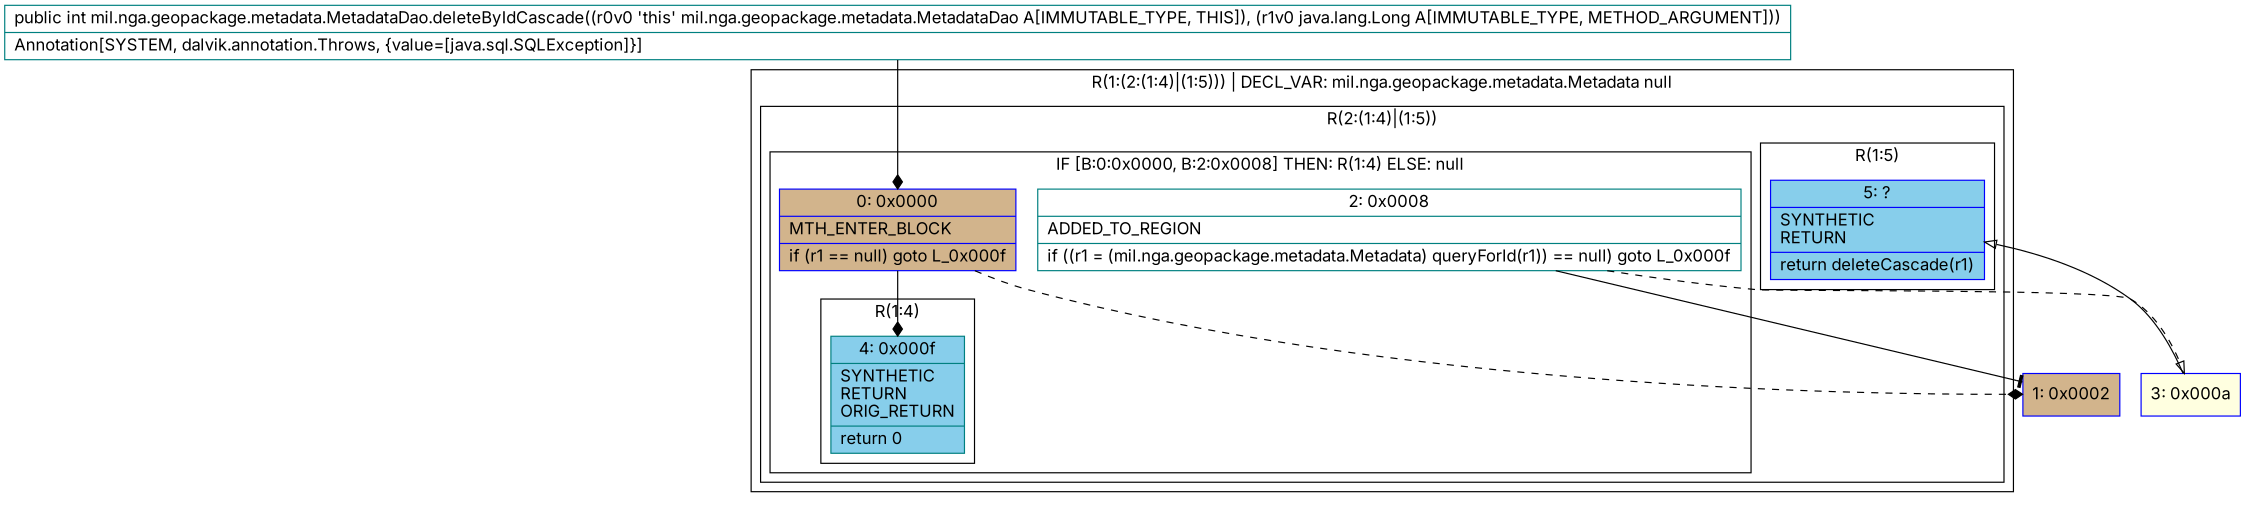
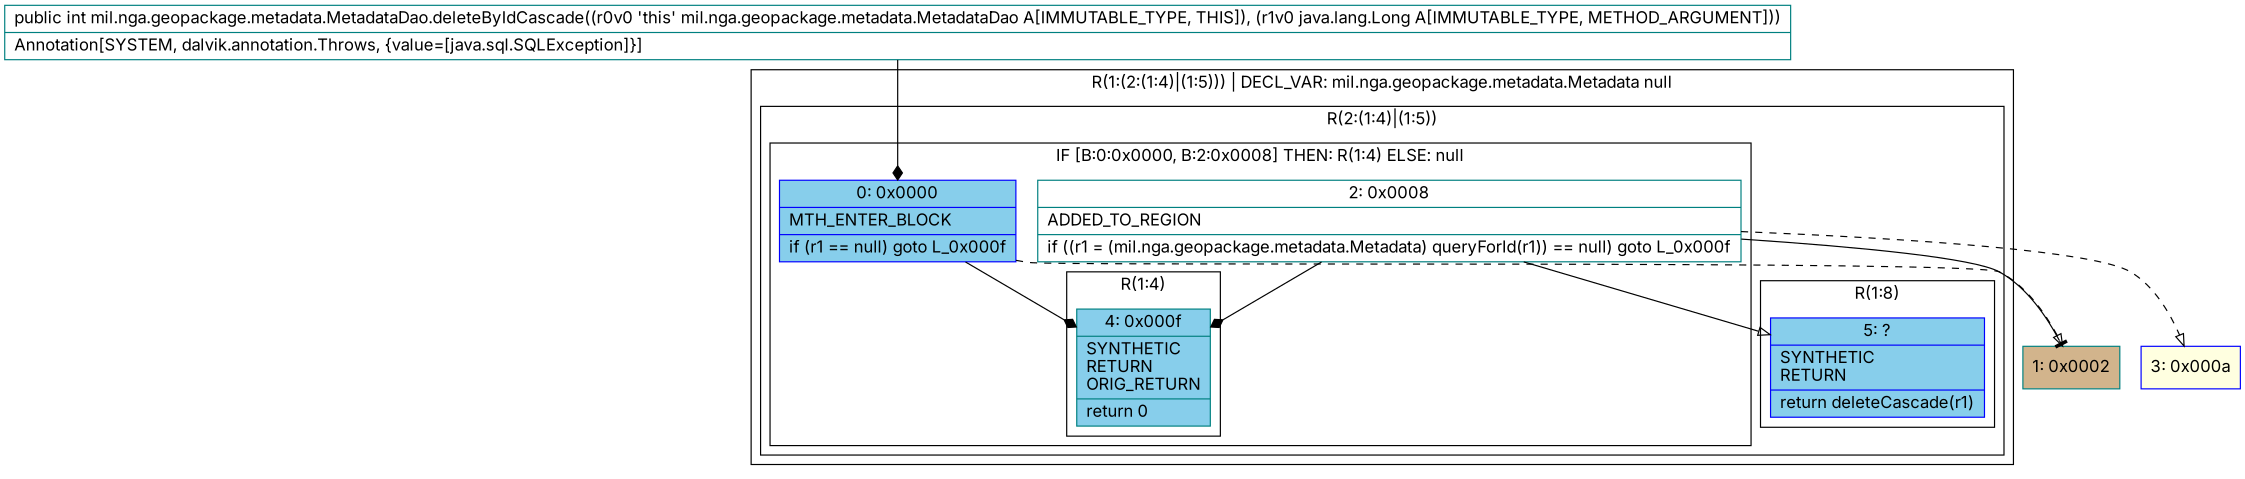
(1878, 157) -> (1878, 294)
(898, 230) -> (898, 221)
(2108, 285) -> (1641, 297)
none -> (1272, 291)
(1487, 368) -> (1578, 264)
(2071, 395) -> (2071, 368)
